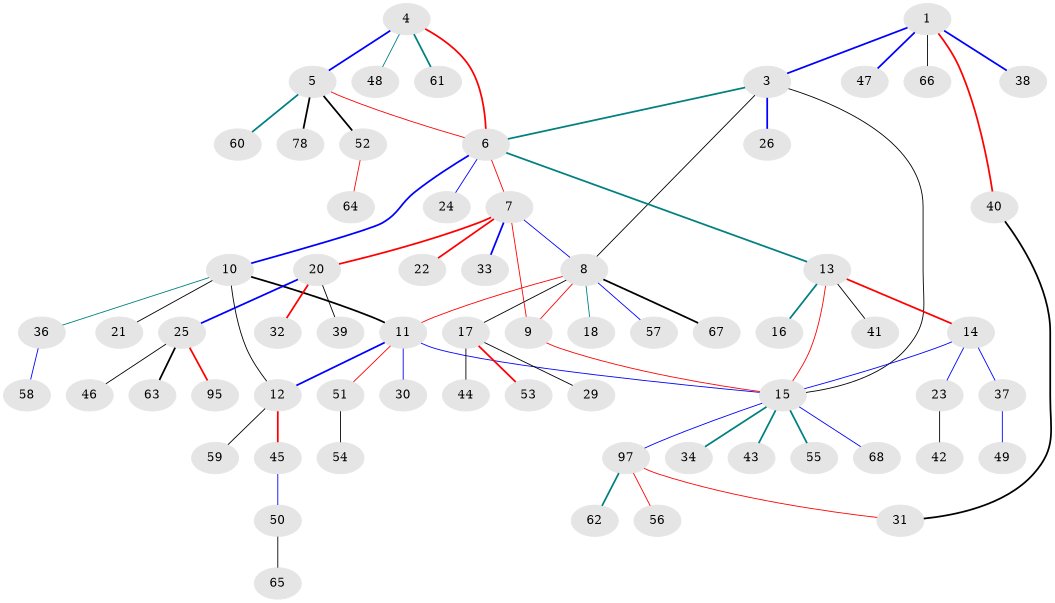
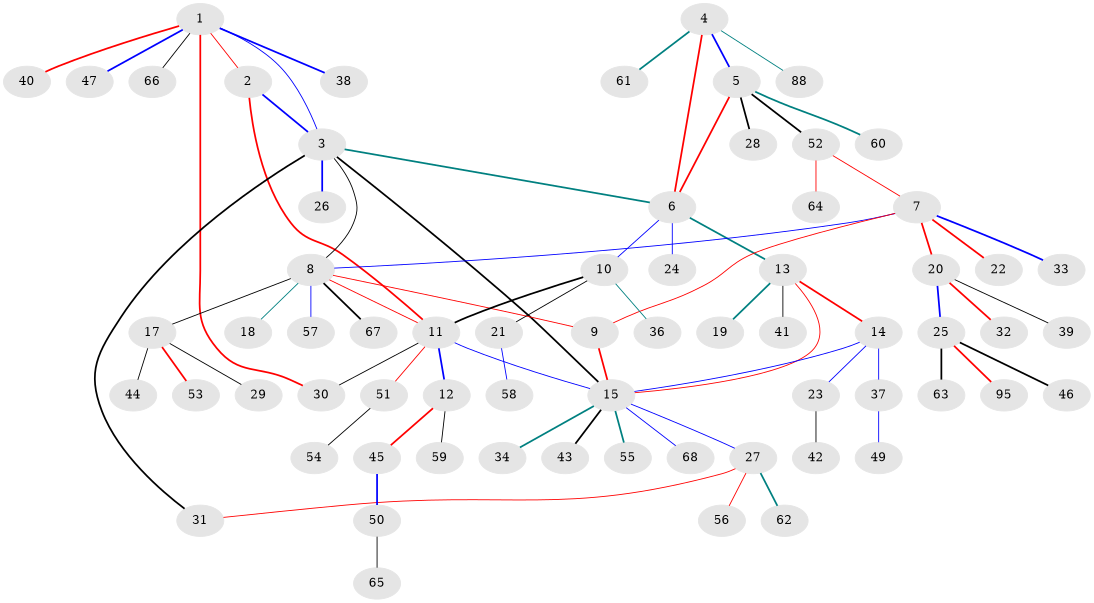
(847, 51) -> (280, 67)
none -> (248, 82)
(375, 82) -> (799, 82)
(397, 117) -> (705, 144)
(300, 145) -> (753, 145)
(498, 176) -> (866, 176)
(370, 228) -> (638, 239)
none -> (200, 241)
(923, 241) -> (477, 271)
(779, 333) -> (720, 333)
(242, 336) -> none
(34, 364) -> (505, 368)
(136, 364) -> (1004, 364)
(403, 364) -> (379, 364)
(652, 373) -> (603, 364)
(1050, 405) -> (126, 311)
(767, 427) -> (588, 427)
(626, 458) -> (753, 458)
(278, 489) -> (377, 489)
